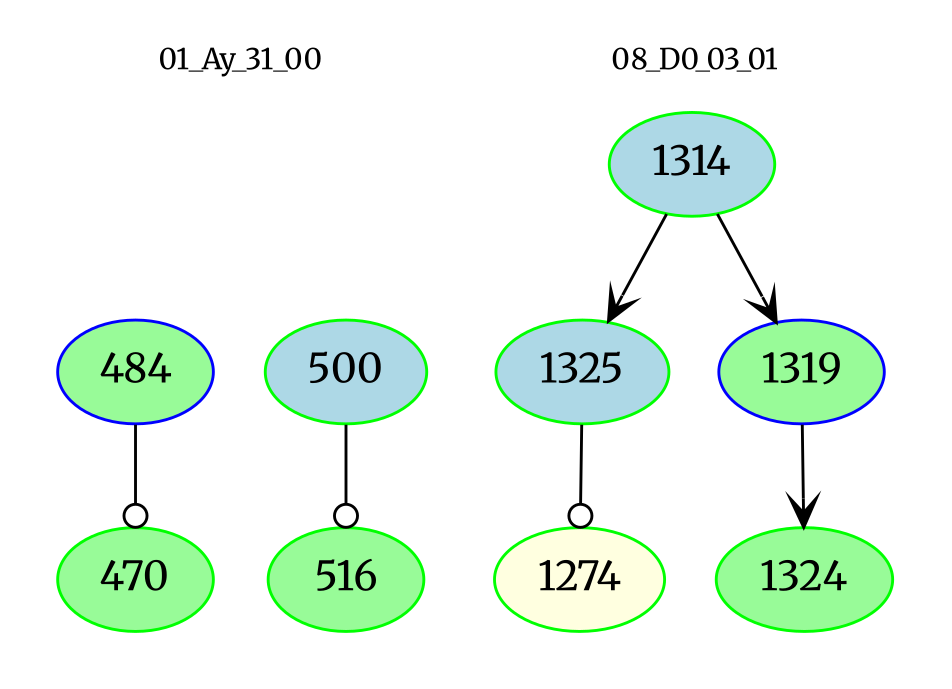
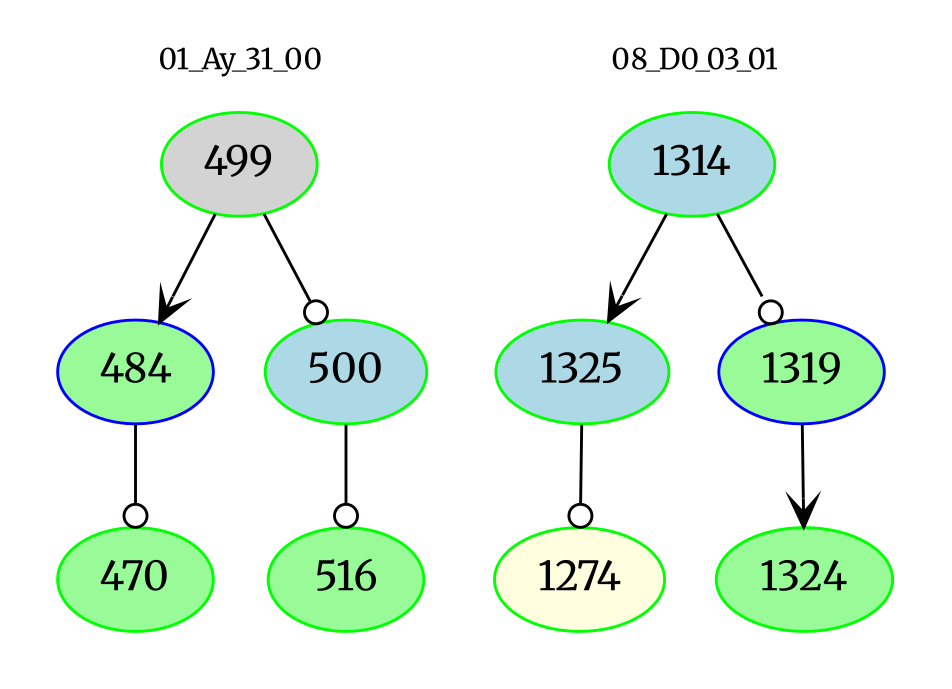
none -> (239, 164)
(740, 255) -> (740, 255)
